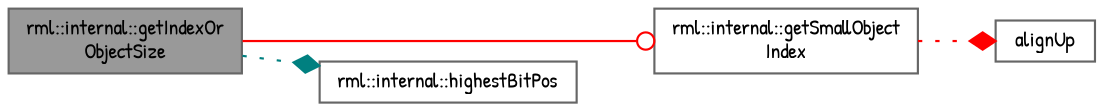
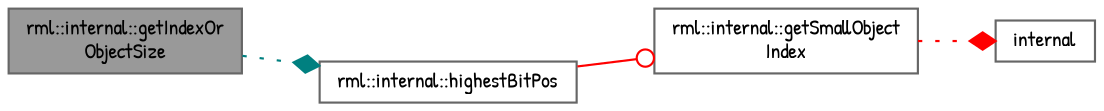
(439, 41) -> (607, 63)
(1045, 41) -> (1045, 41)
